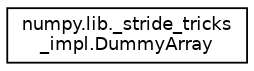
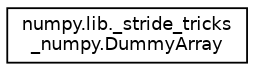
(127, 35) -> (127, 35)
